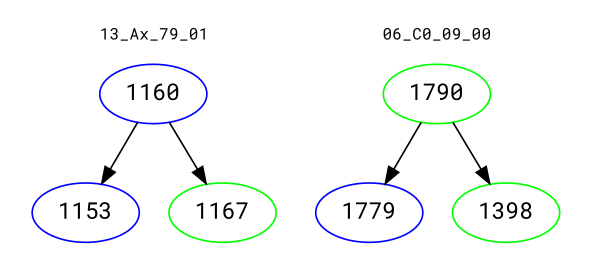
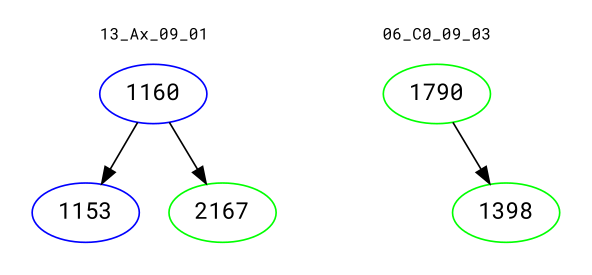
(155, 35) -> (155, 35)
(438, 35) -> (438, 35)
(223, 213) -> (223, 213)
(369, 213) -> none
